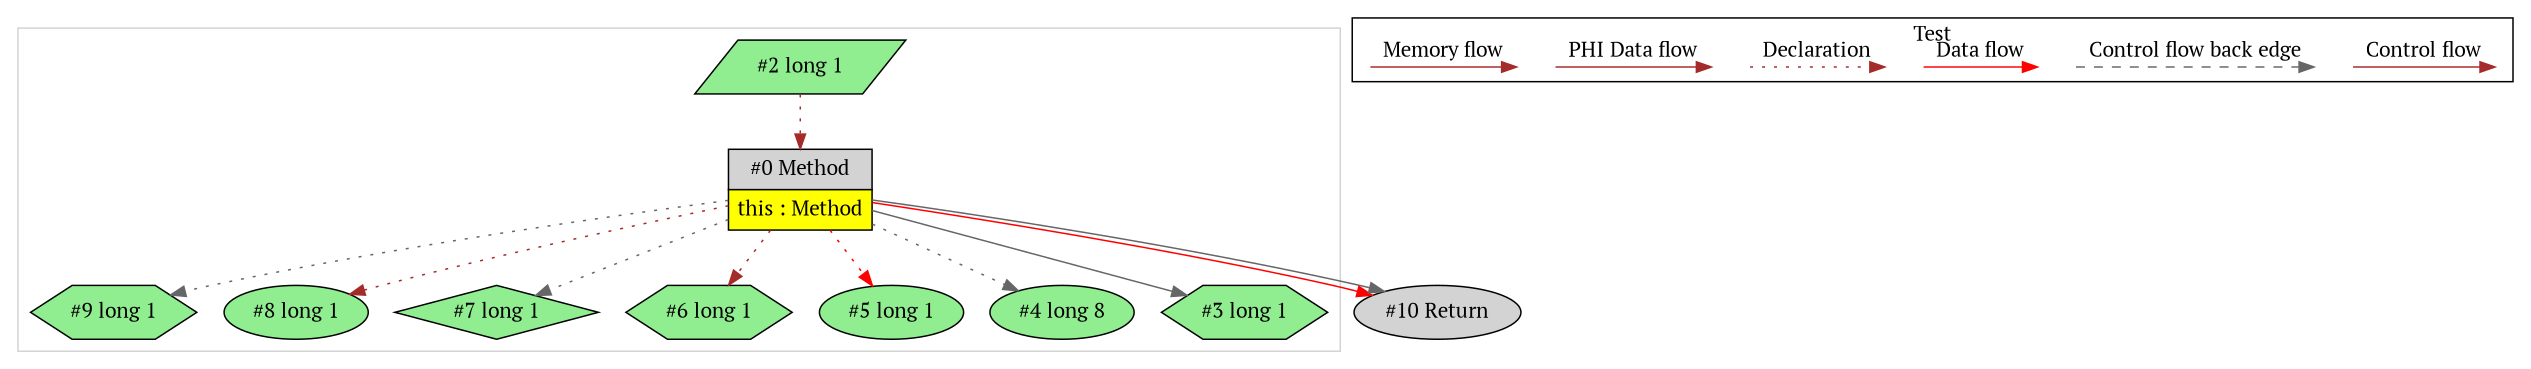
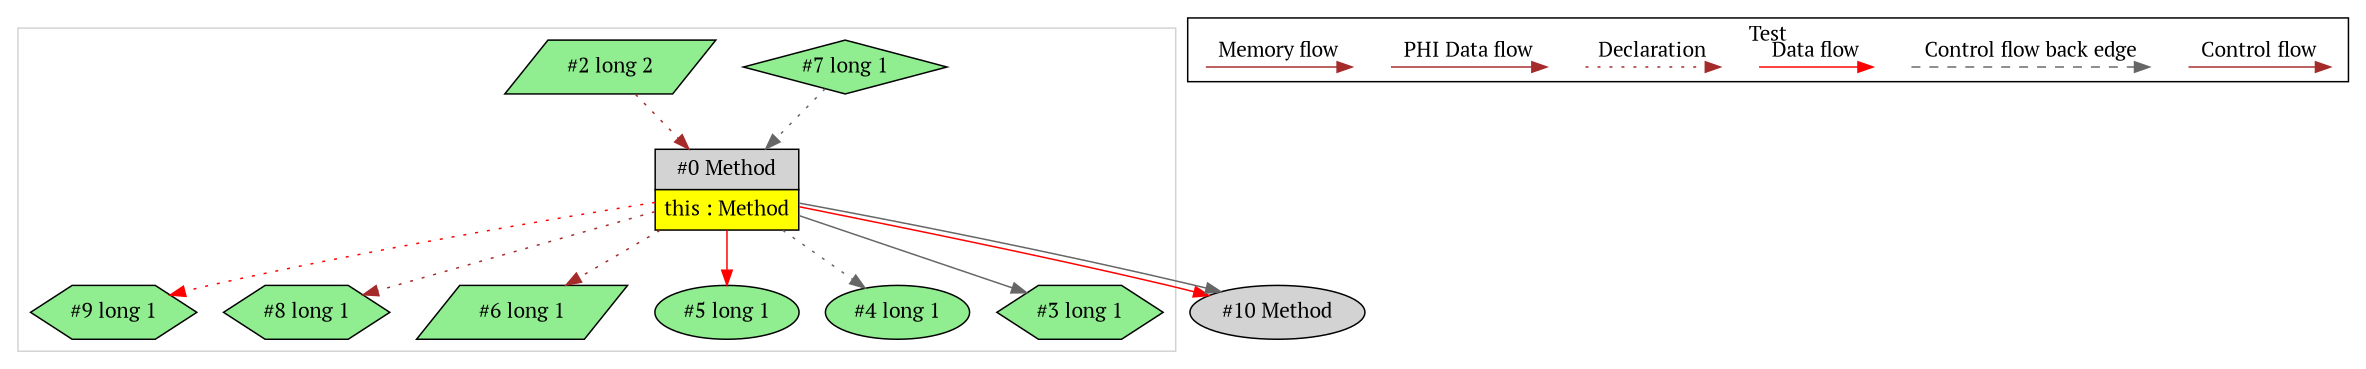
(800, 67) -> (610, 67)
(456, 241) -> (419, 243)
(847, 252) -> (727, 250)
(639, 255) -> (801, 113)
(296, 312) -> (307, 312)
(709, 312) -> (522, 312)
(1062, 312) -> (898, 312)
(1437, 312) -> (1277, 312)
